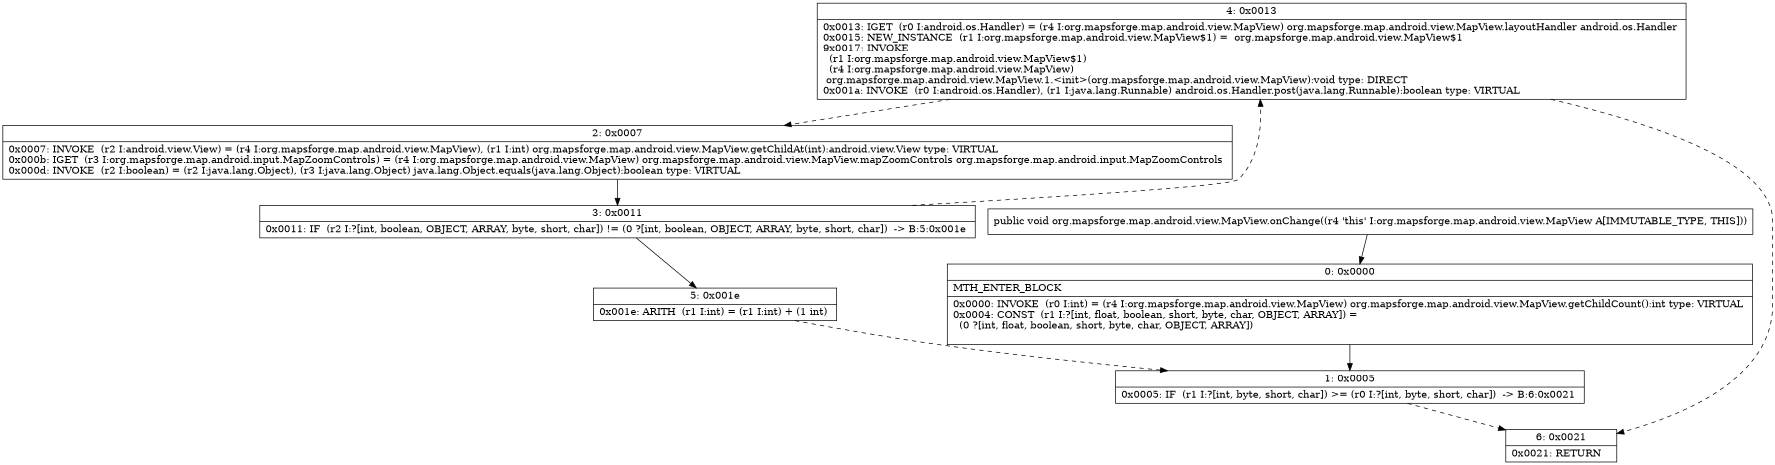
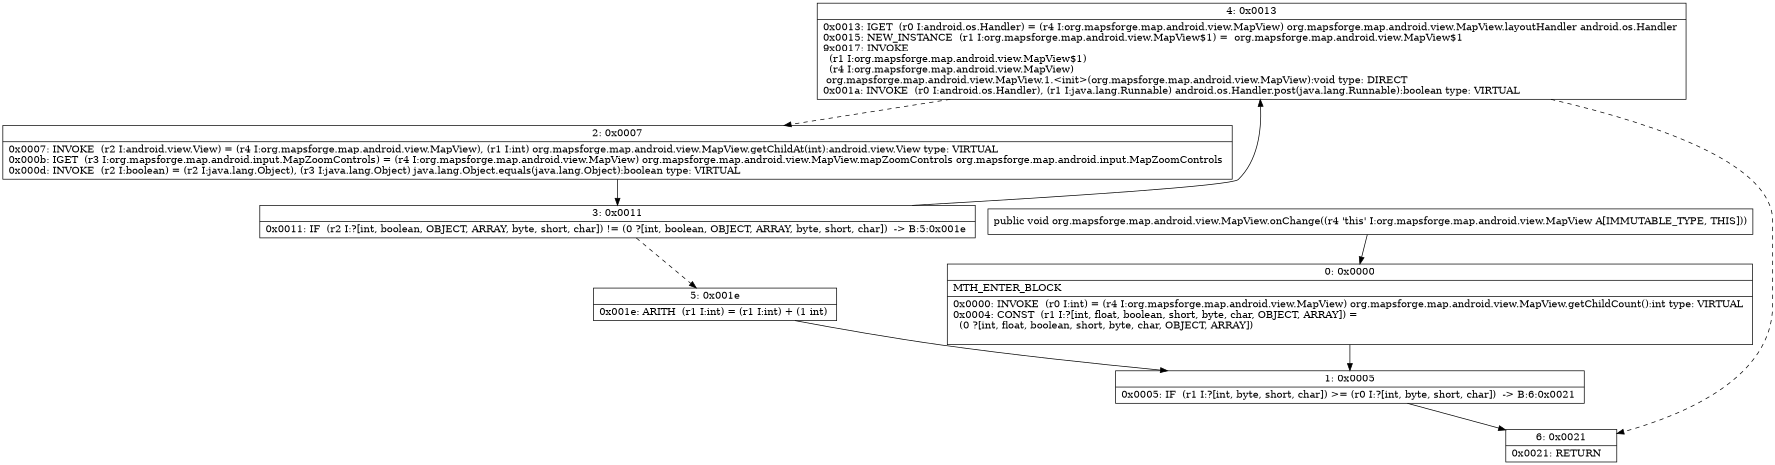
(1115, 193) -> (1115, 193)
(664, 261) -> (664, 261)
(977, 350) -> (977, 350)
(1453, 416) -> (1453, 416)
